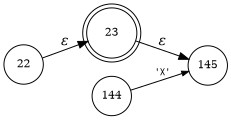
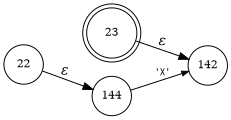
(61, 51) -> (63, 79)
(208, 65) -> (208, 65)
